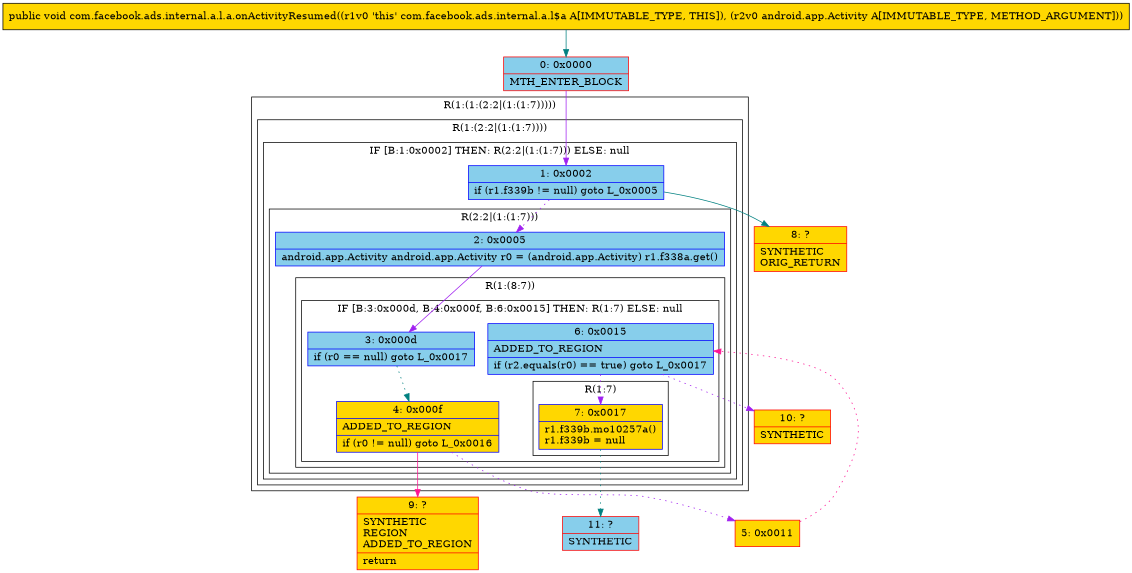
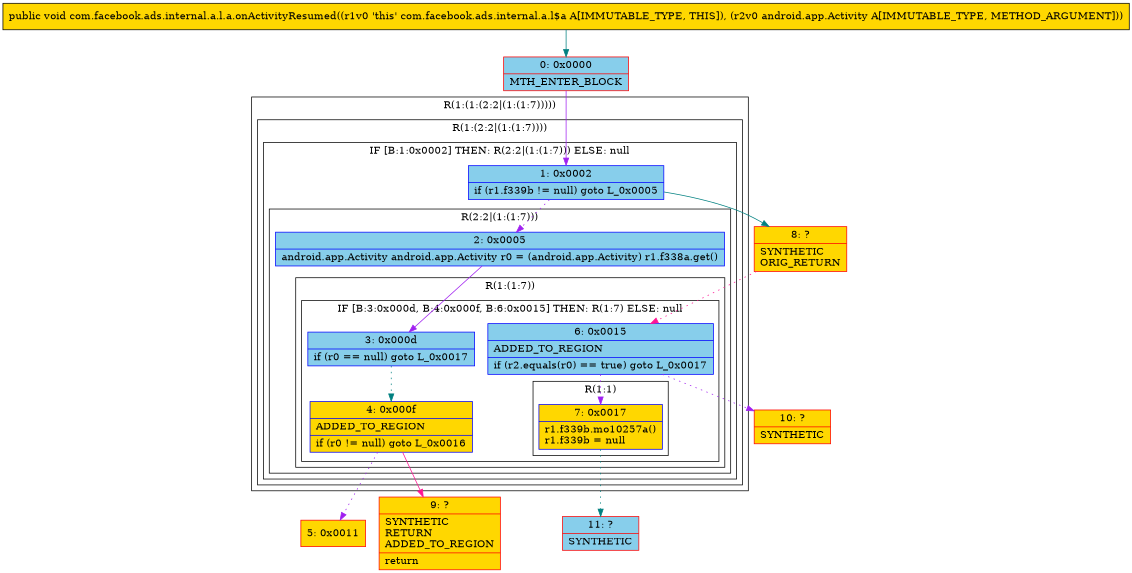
(510, 286) -> (510, 286)
(601, 390) -> (601, 390)
(850, 400) -> (707, 296)
(385, 533) -> (409, 533)
